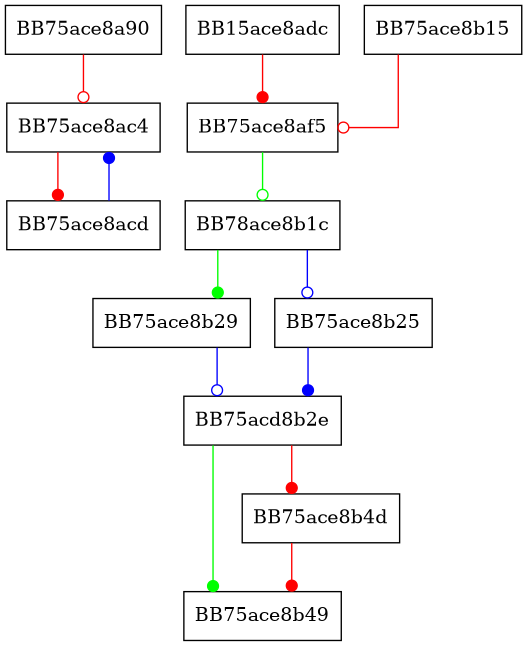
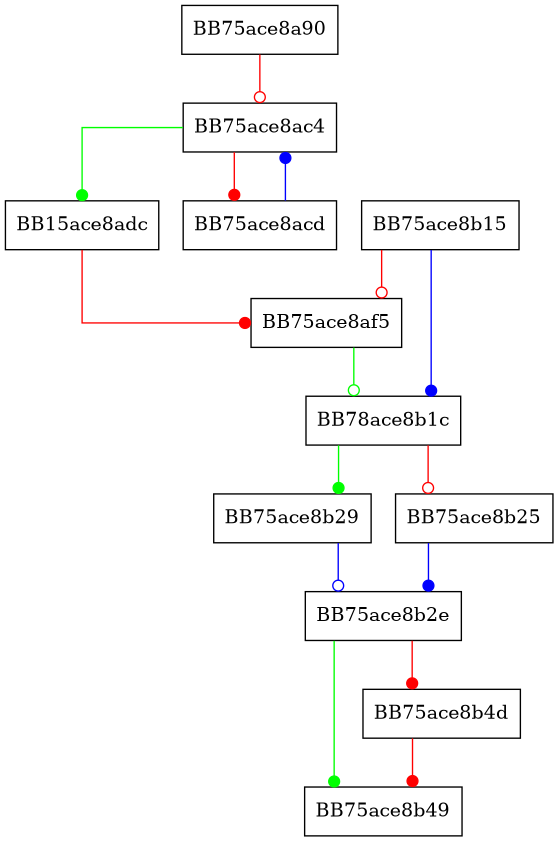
none -> (101, 128)
(307, 269) -> (428, 464)
none -> (431, 318)
(263, 421) -> (383, 616)
